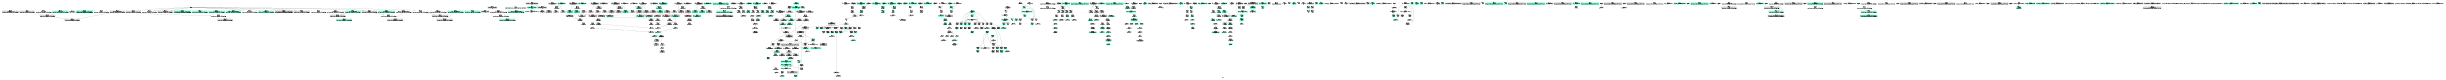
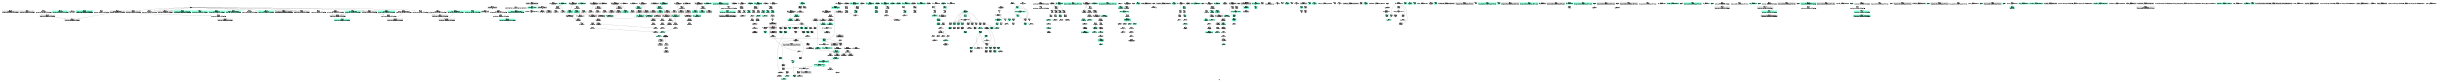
(894, 8) -> (888, 8)
(911, 12) -> (905, 12)
none -> (798, 72)
